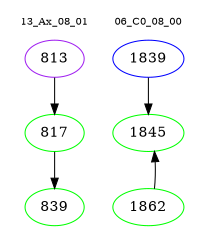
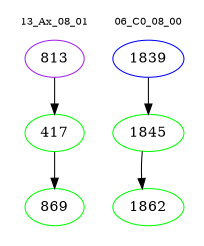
(55, 133) -> (55, 133)
(155, 175) -> (142, 165)
(55, 207) -> (55, 207)
